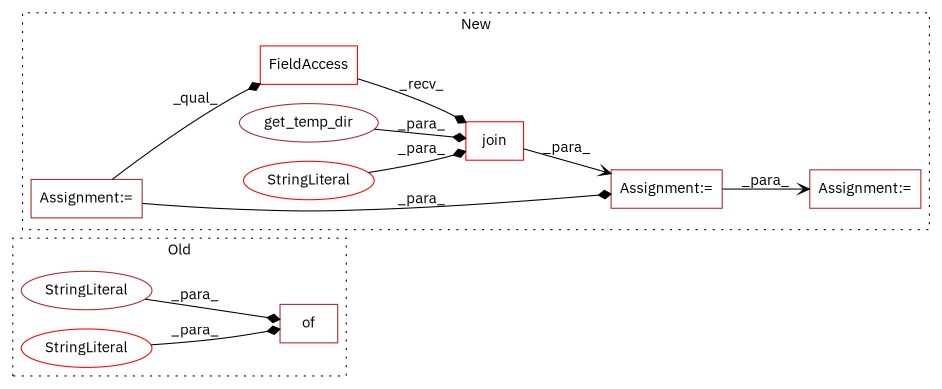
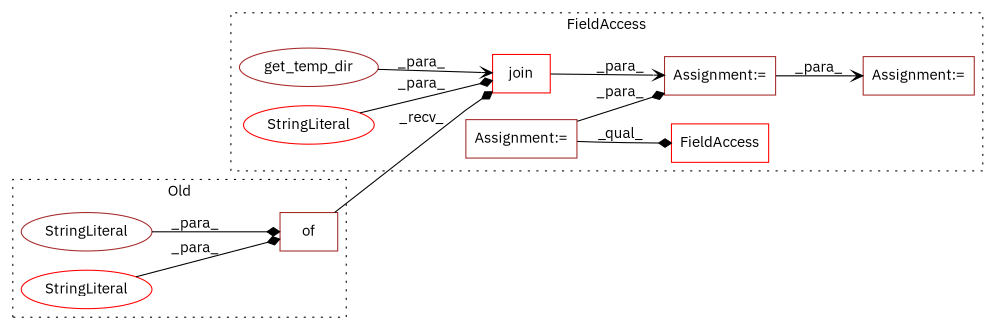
(476, 25) -> (607, 25)
(407, 96) -> (408, 155)
(414, 133) -> (430, 71)
